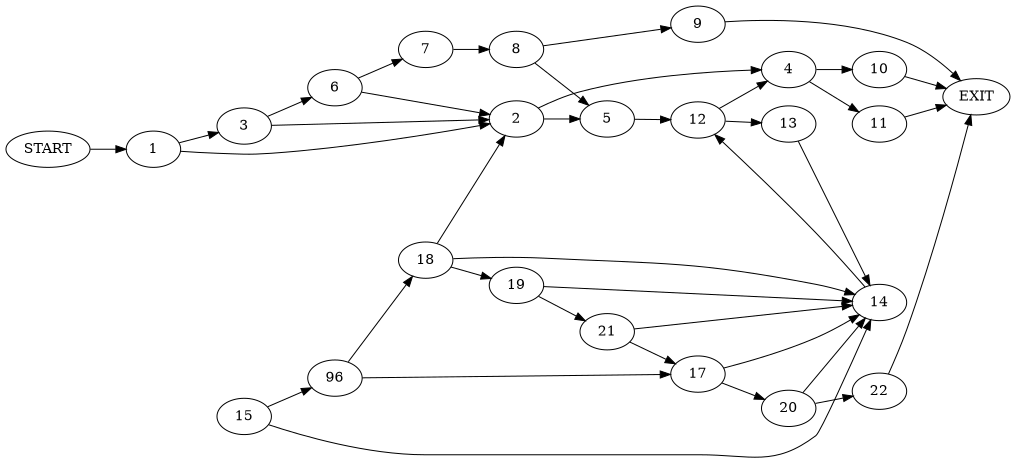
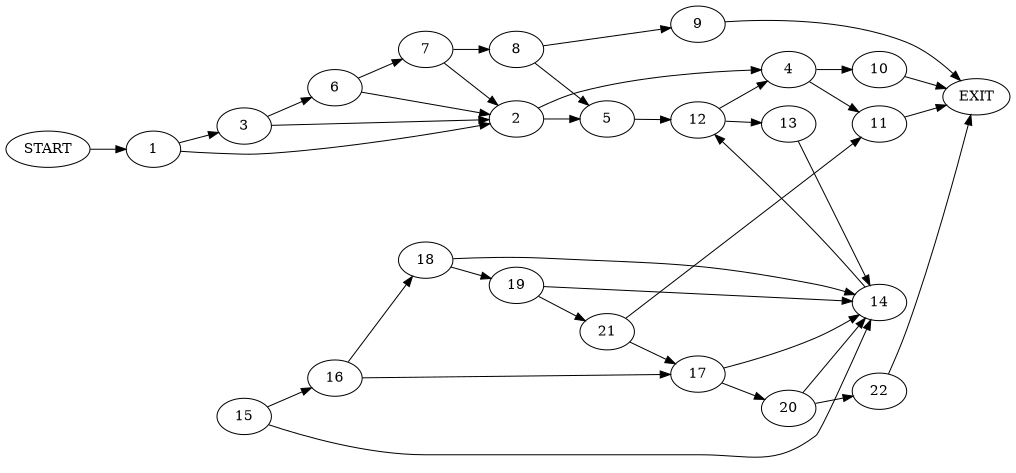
(468, 194) -> (467, 81)
(738, 318) -> (739, 231)
(335, 378) -> (335, 378)
